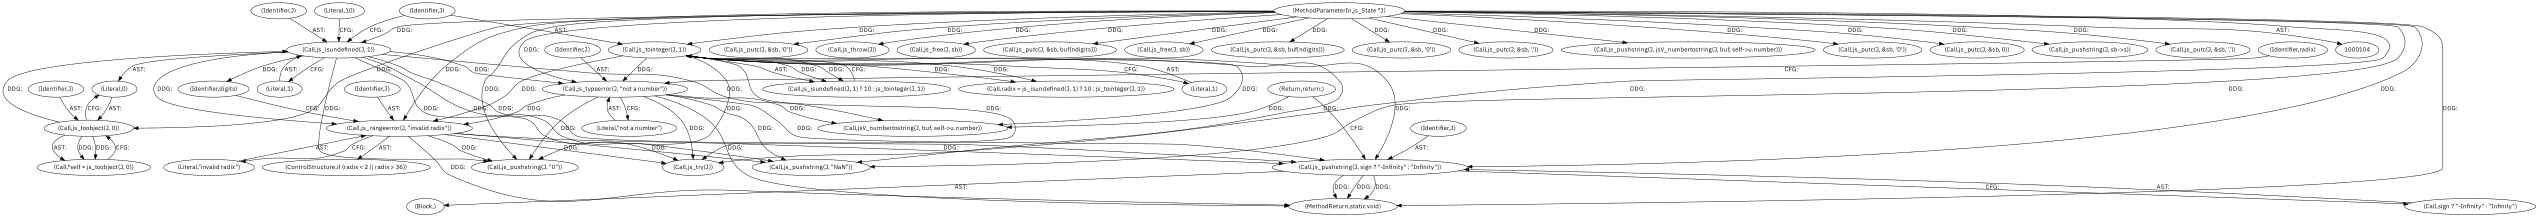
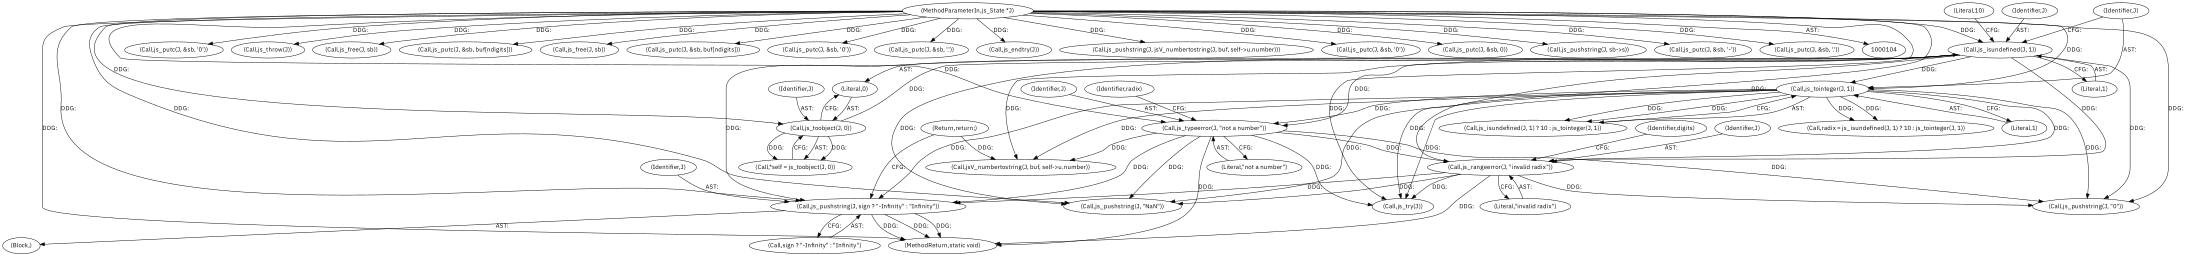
none -> (1014, 50)
none -> (1703, 50)
(266, 65) -> (1913, 69)
(346, 167) -> none
